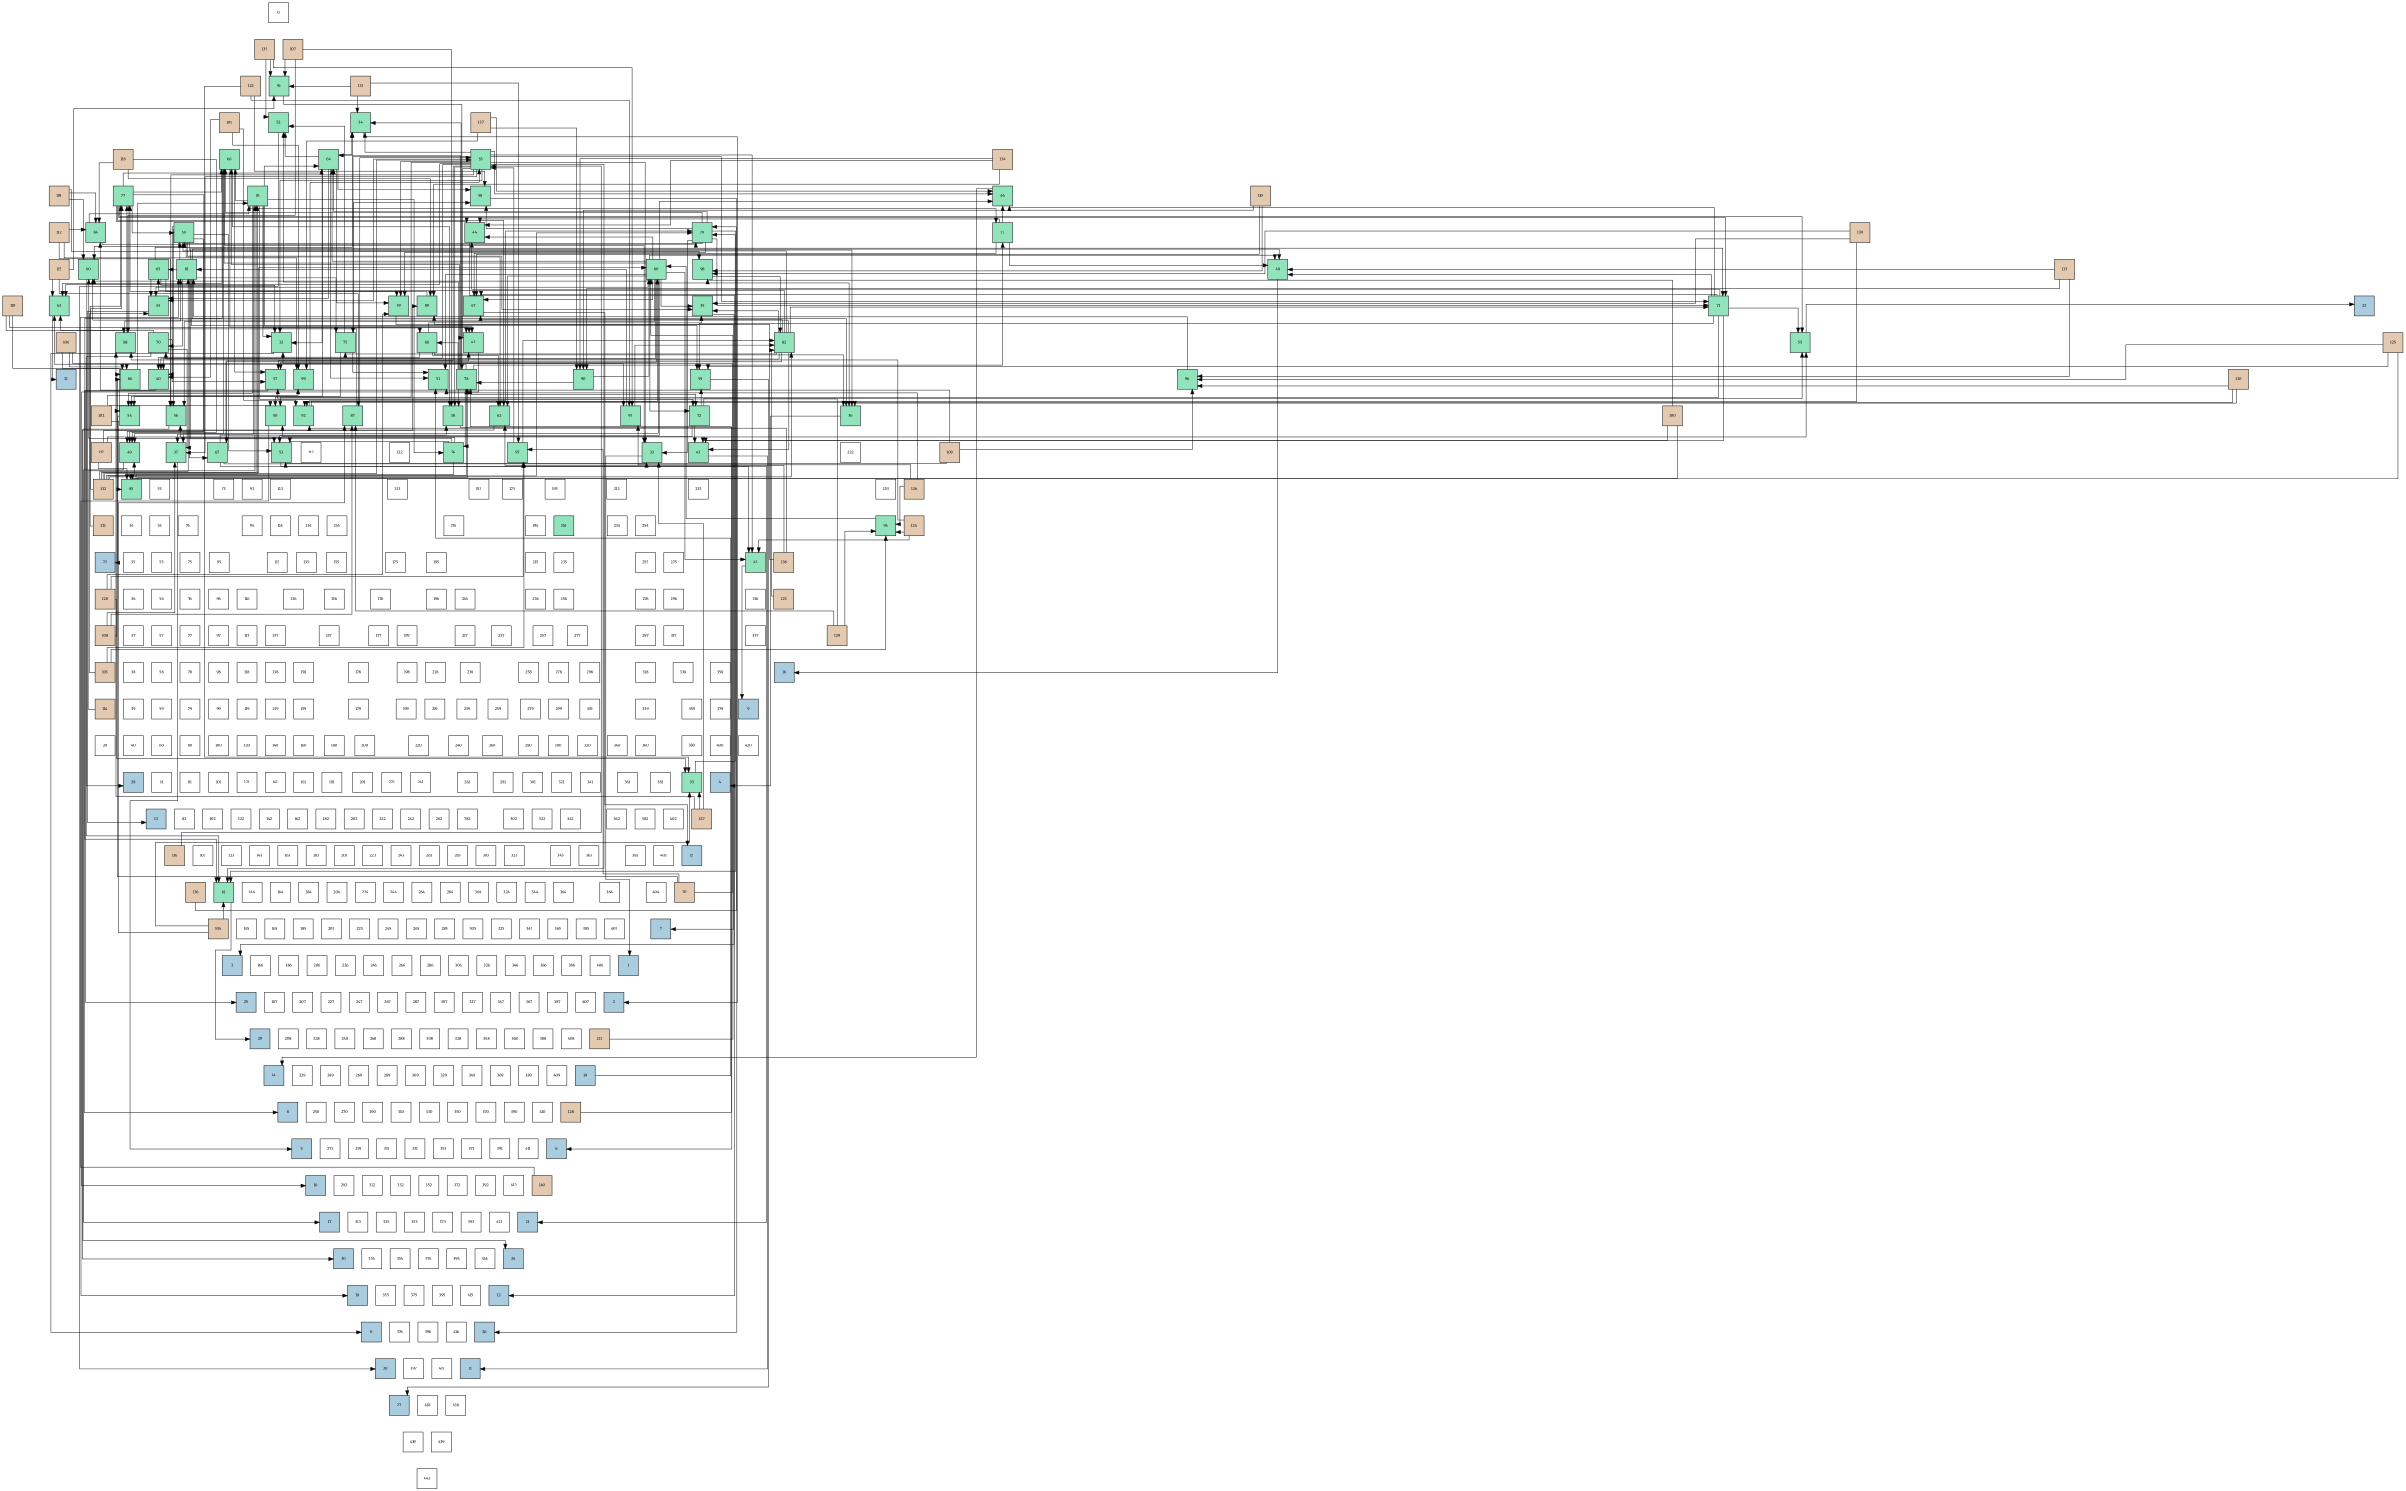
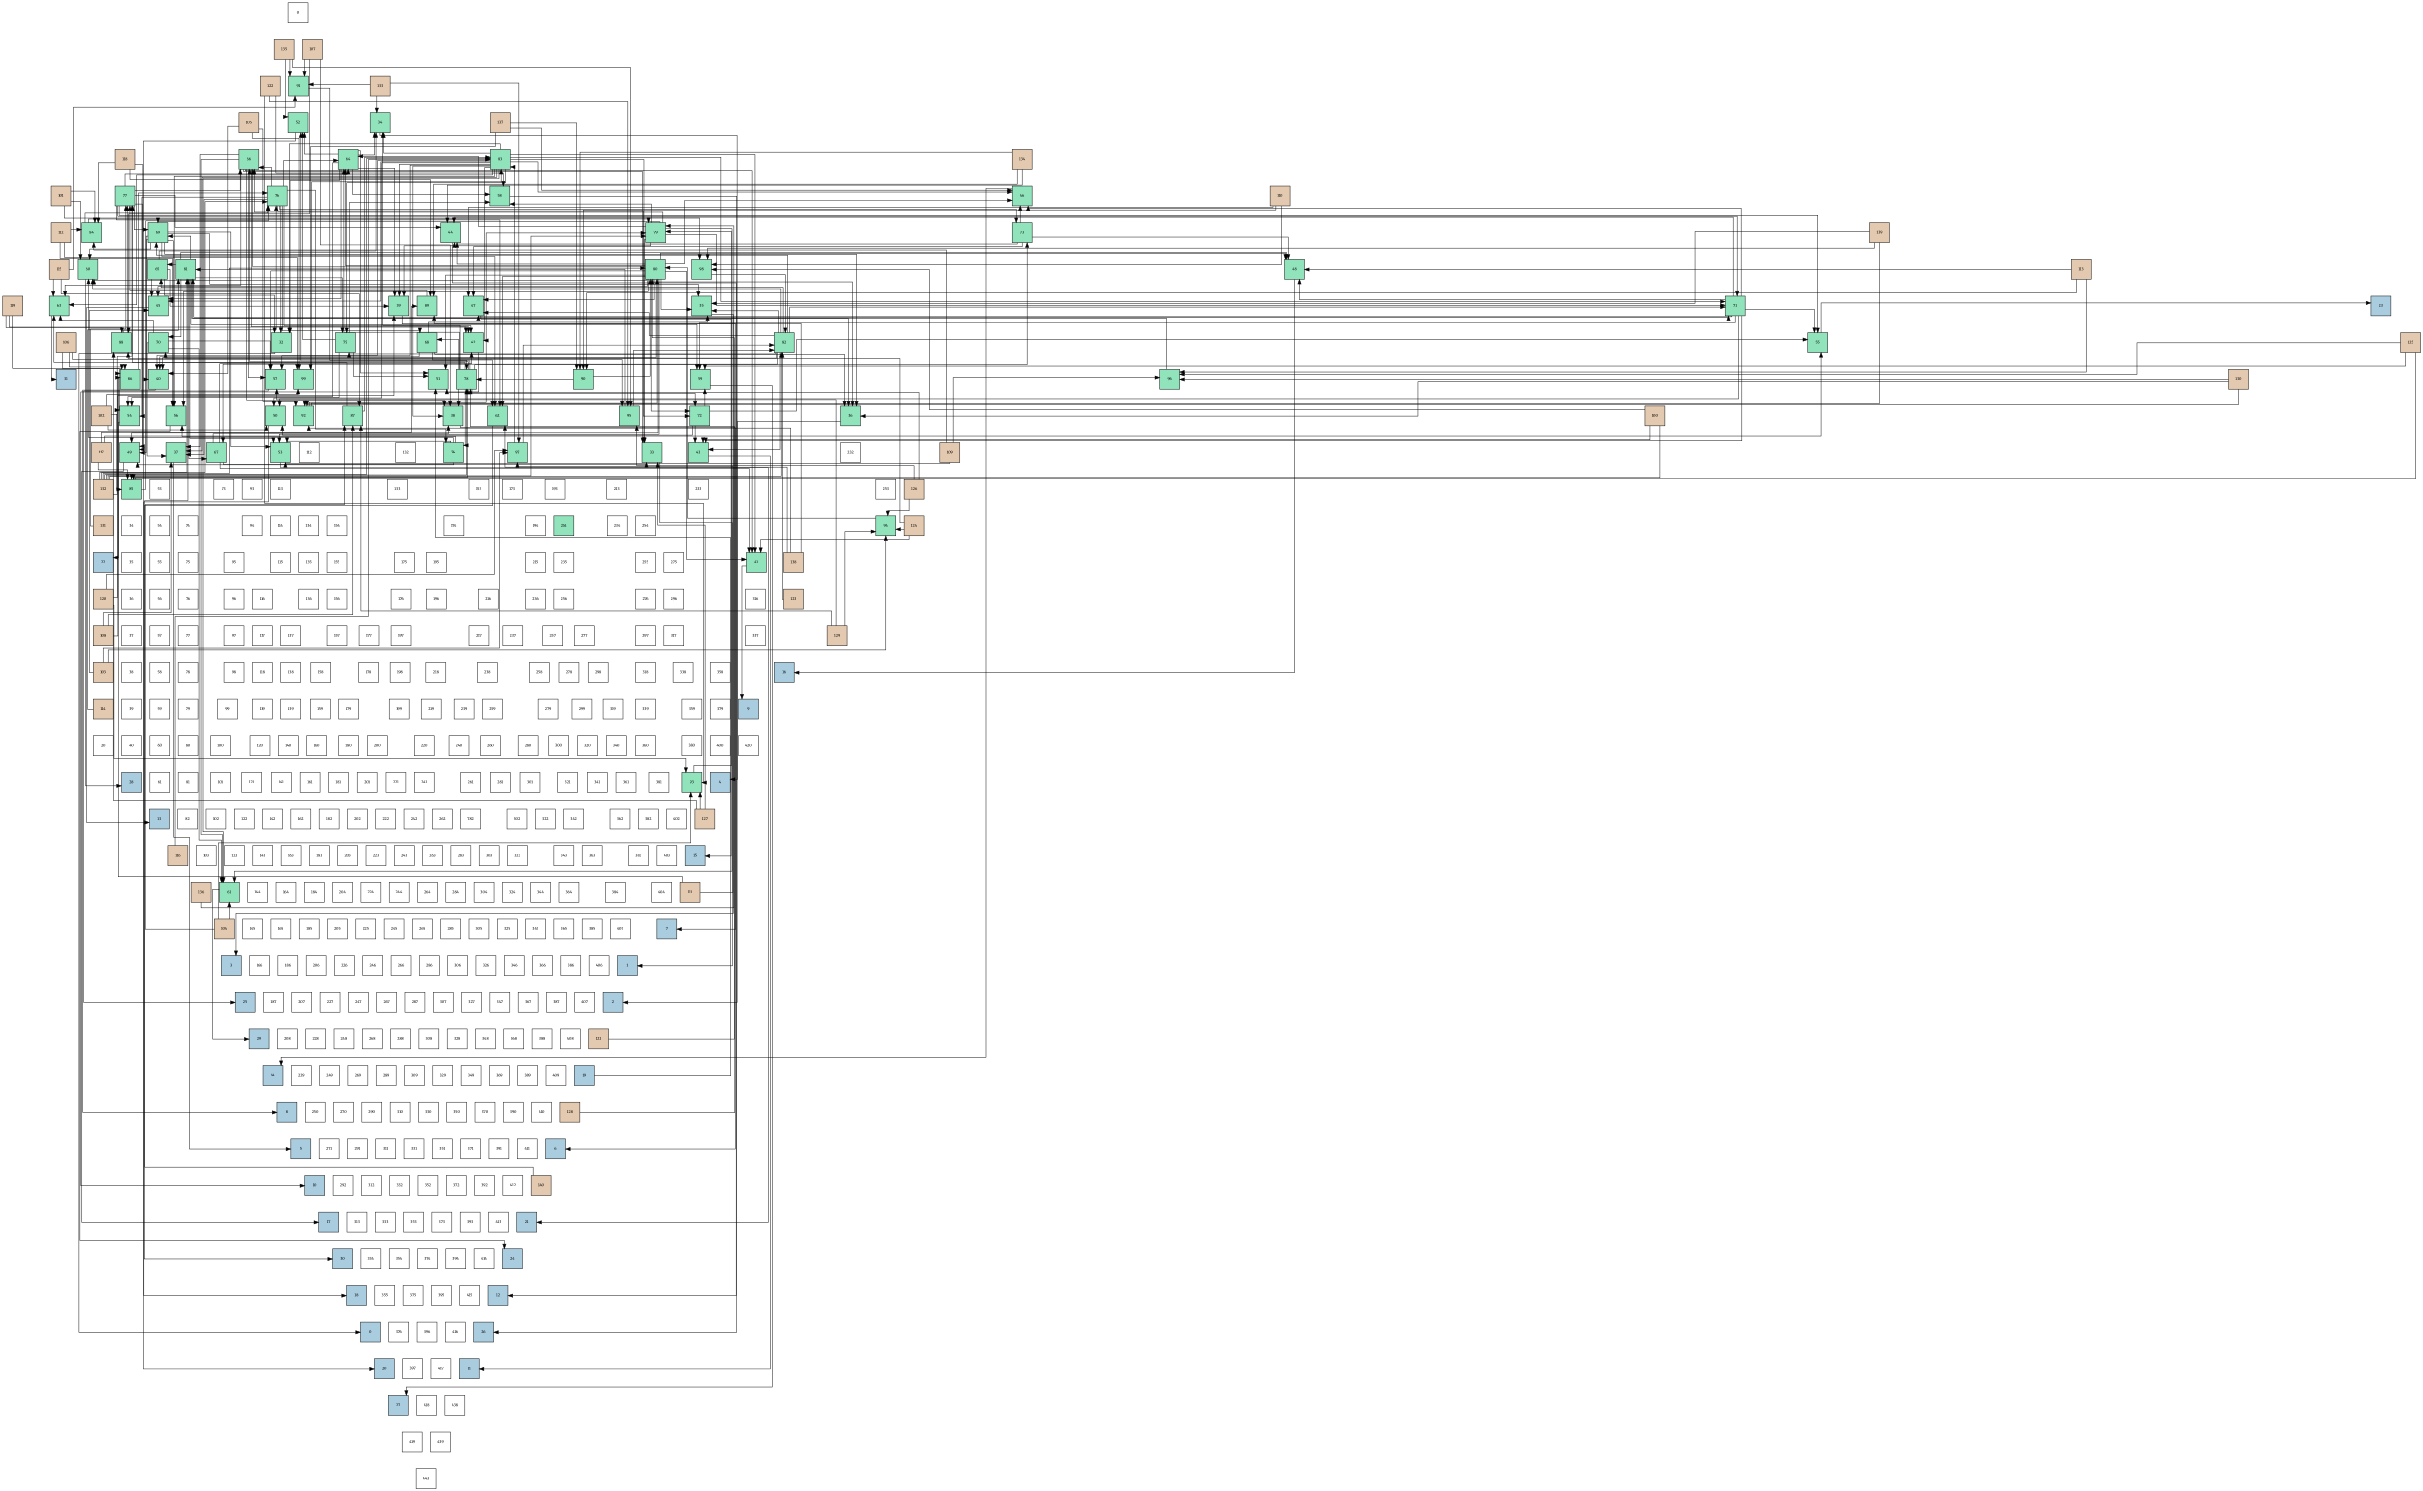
none -> (687, 171)
(732, 419) -> none
